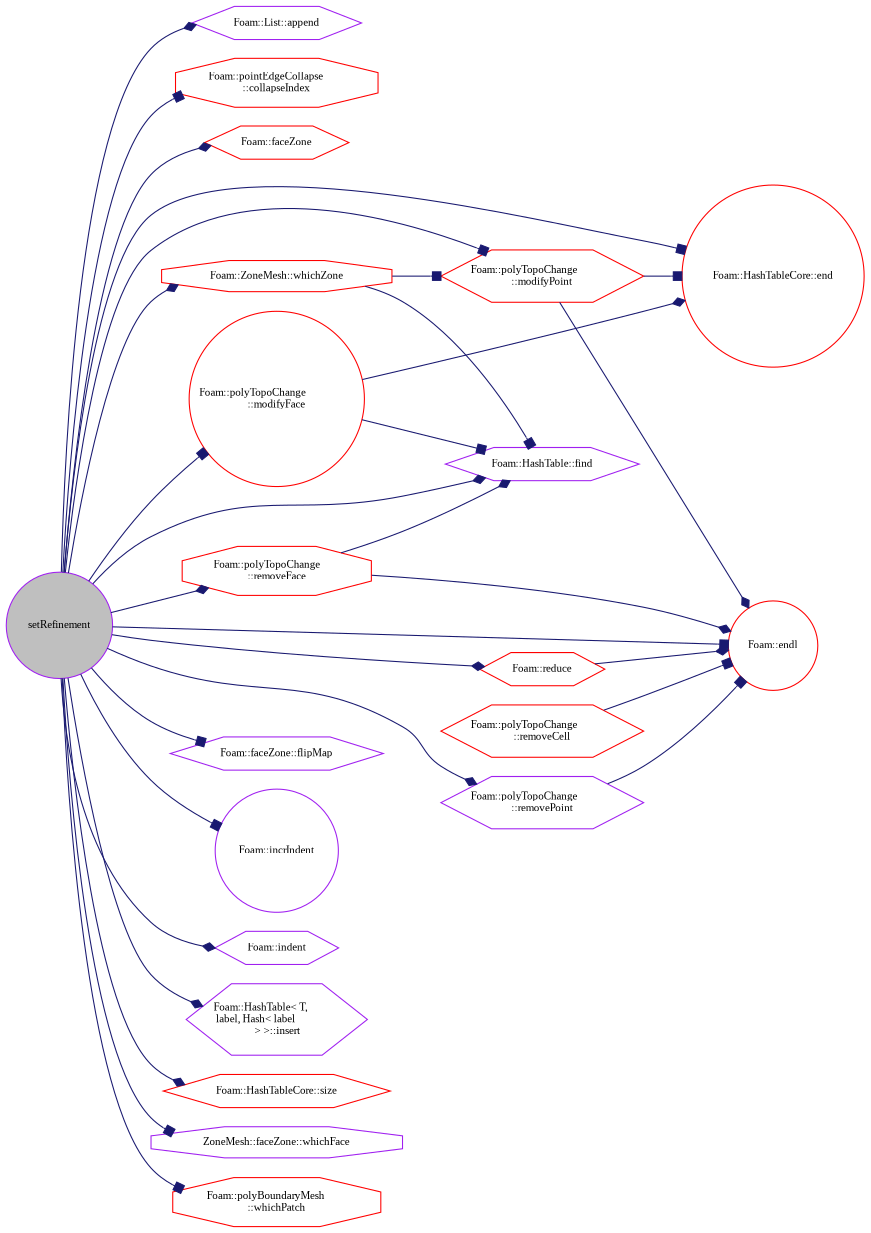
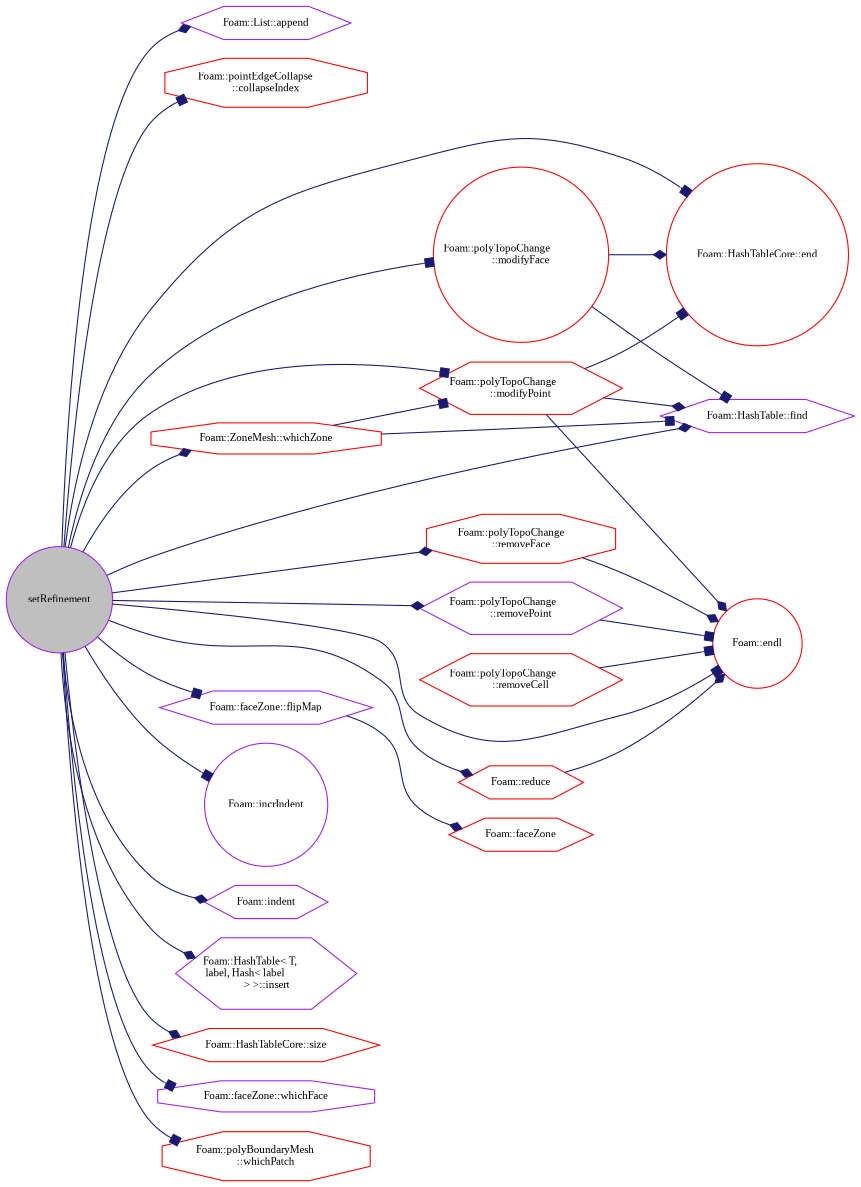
(105, 285) -> (400, 768)
(421, 524) -> (638, 402)
(277, 1142) -> (266, 1096)
